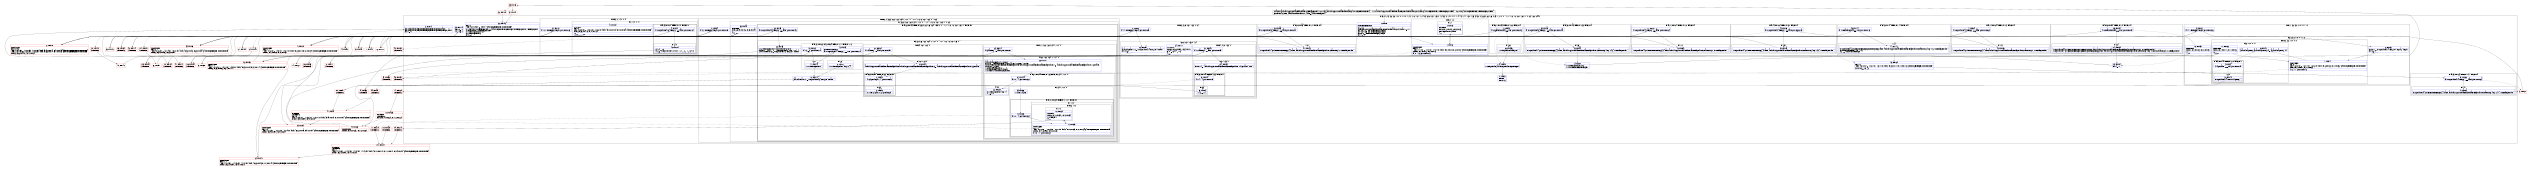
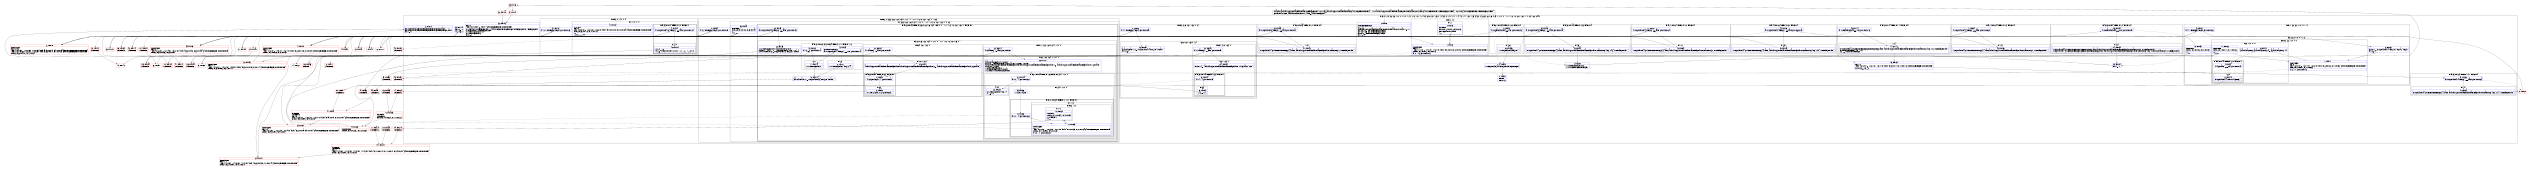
(1179, 50) -> none
(307, 67) -> (306, 67)
none -> (386, 92)
